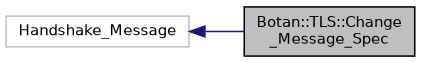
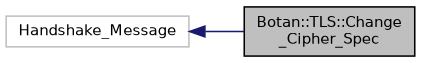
(329, 31) -> (329, 31)
